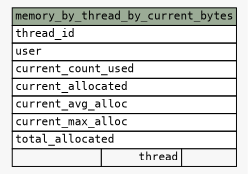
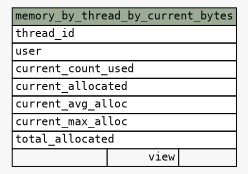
(159, 157) -> (162, 157)
